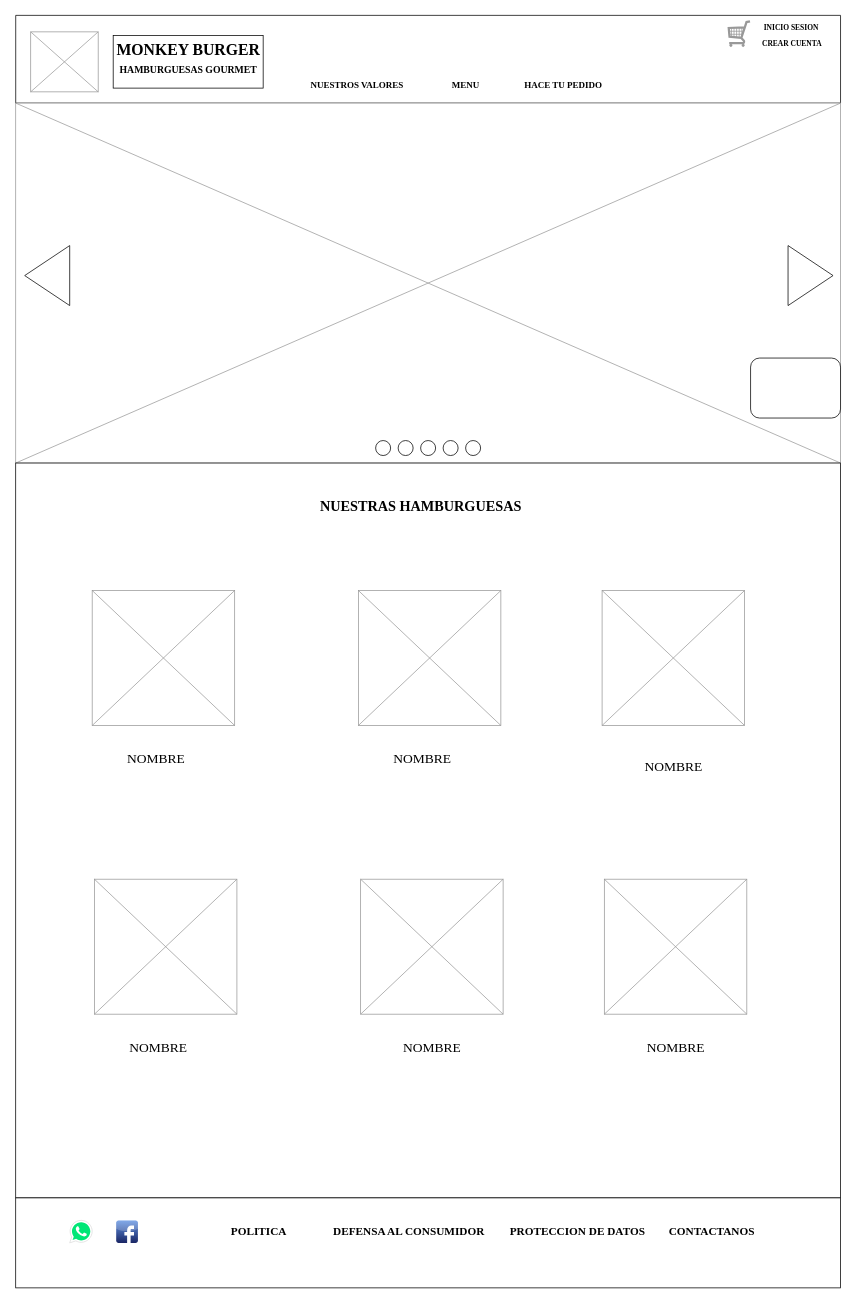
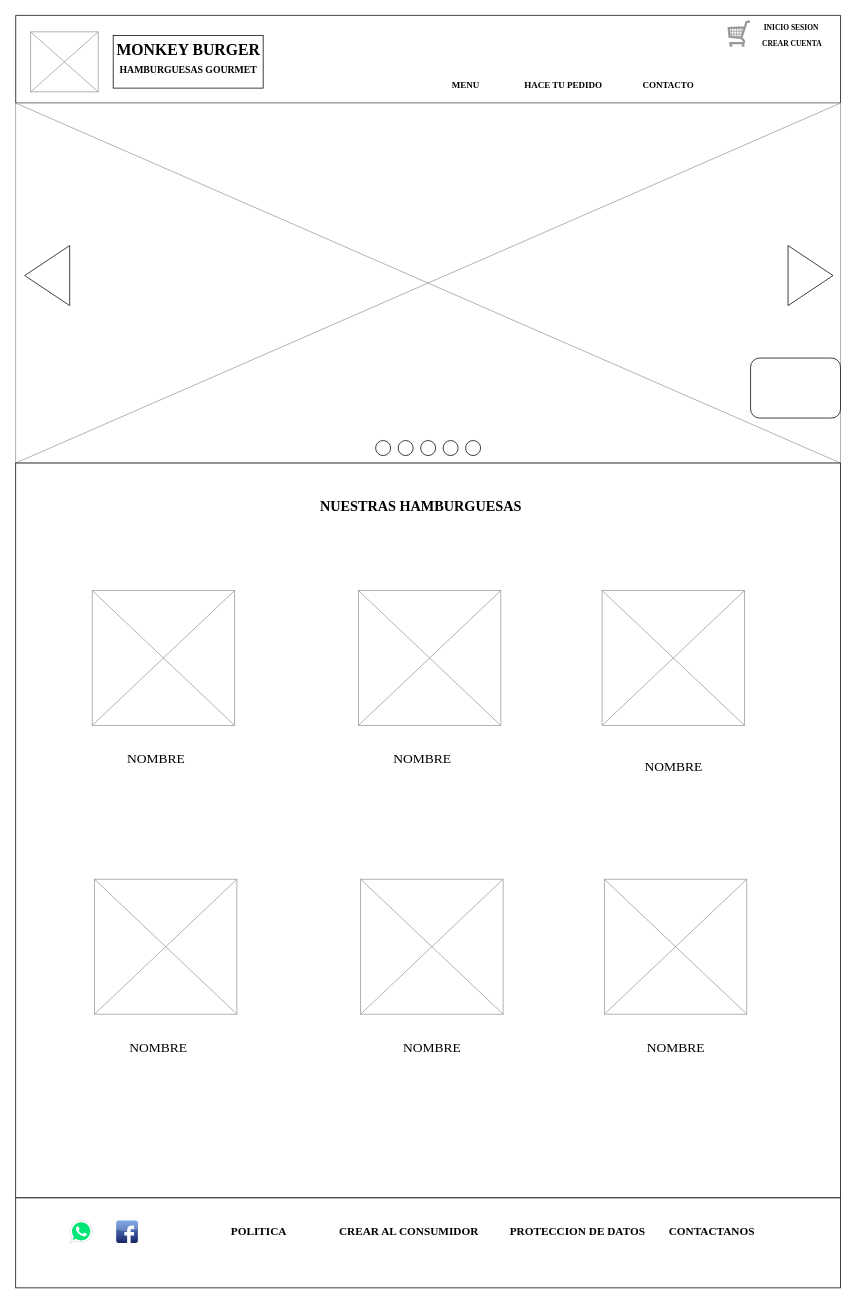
(357, 85) -> none
none -> (668, 85)
(409, 1232) -> (409, 1232)
